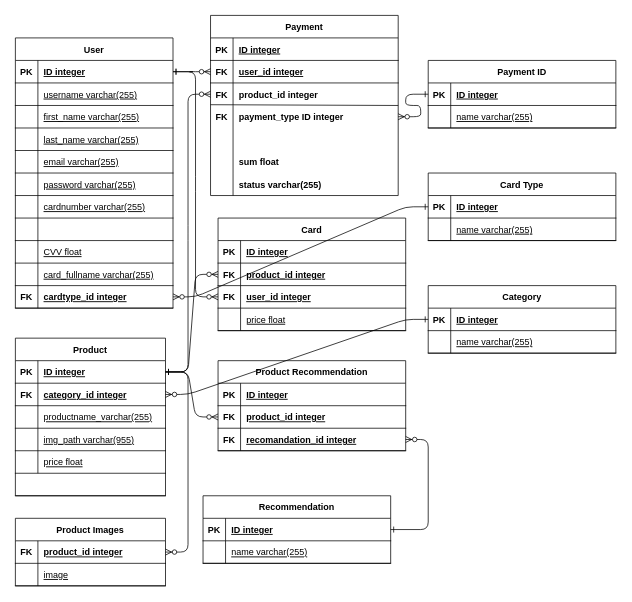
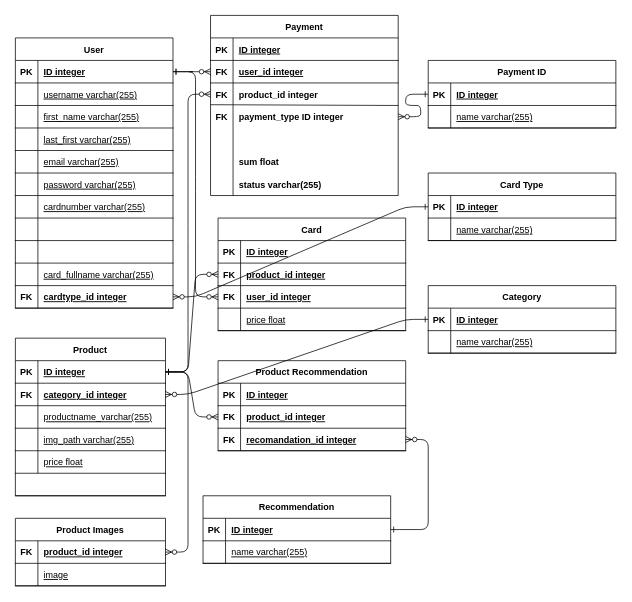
(97, 140) -> (98, 140)
(105, 252) -> none
(94, 440) -> (94, 440)
